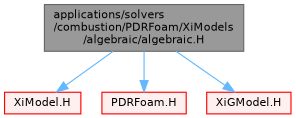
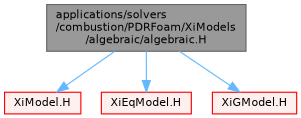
(144, 103) -> (146, 103)
